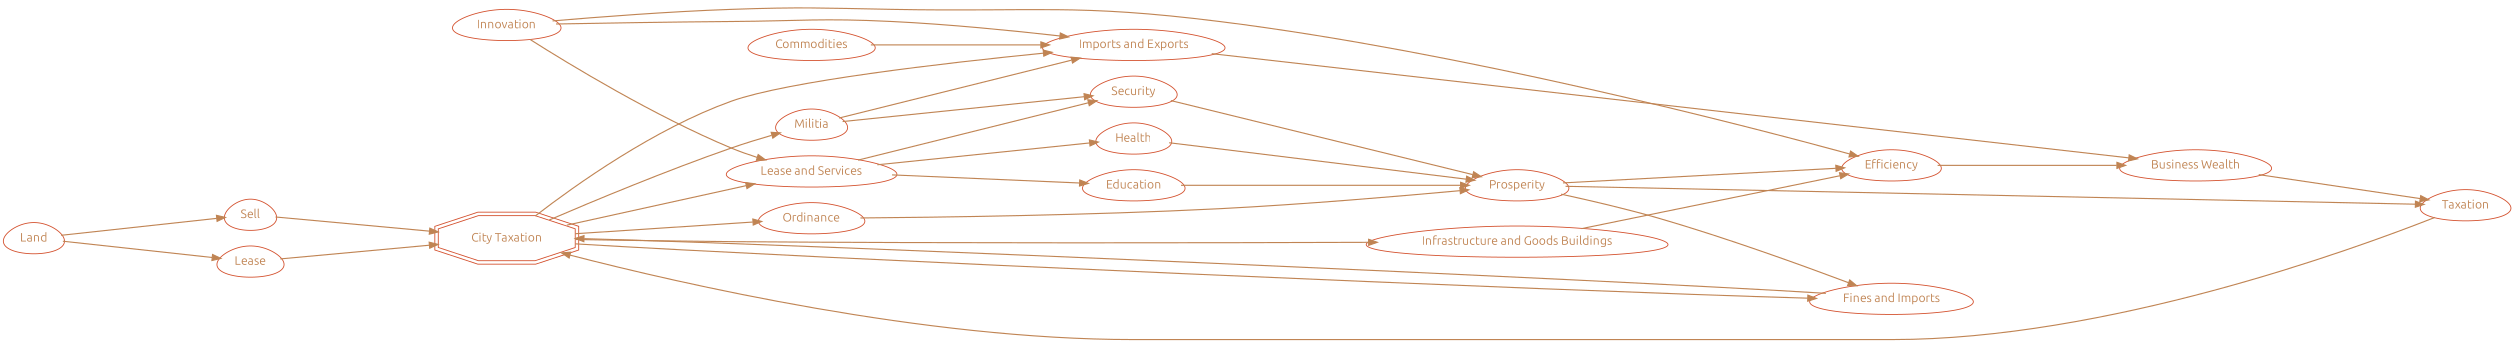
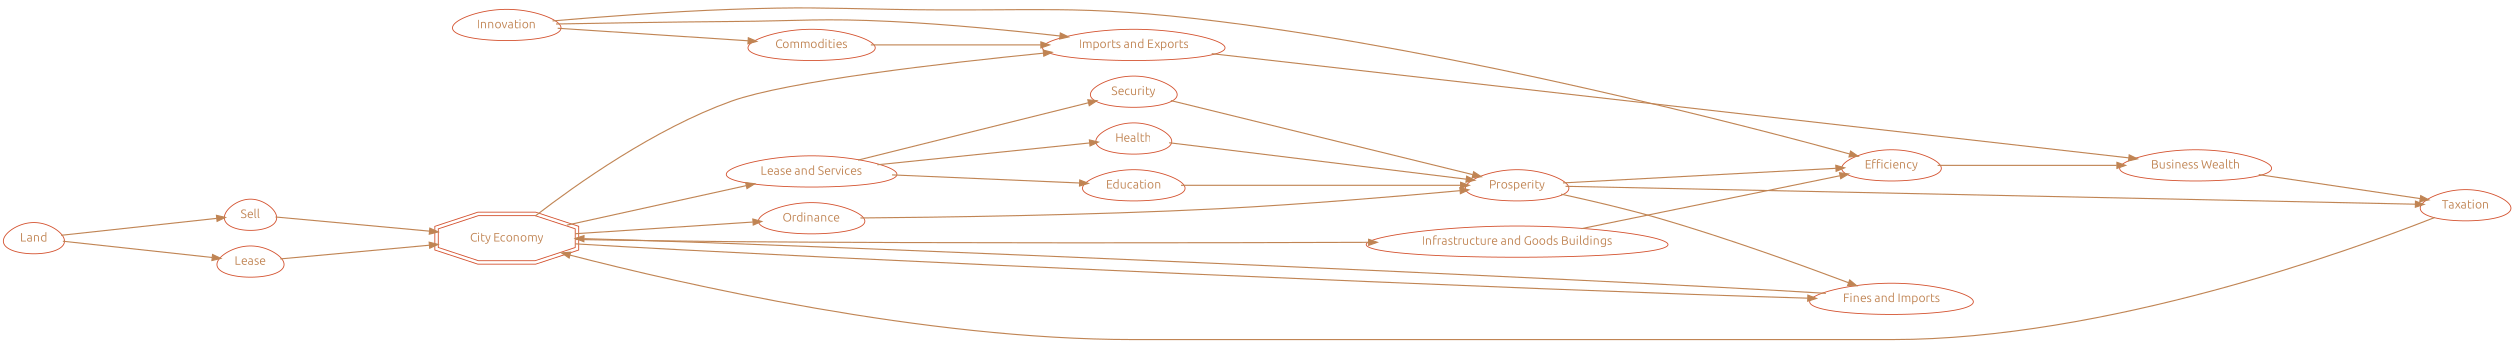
(641, 104) -> (653, 35)
(812, 125) -> none
(507, 238) -> (507, 238)
